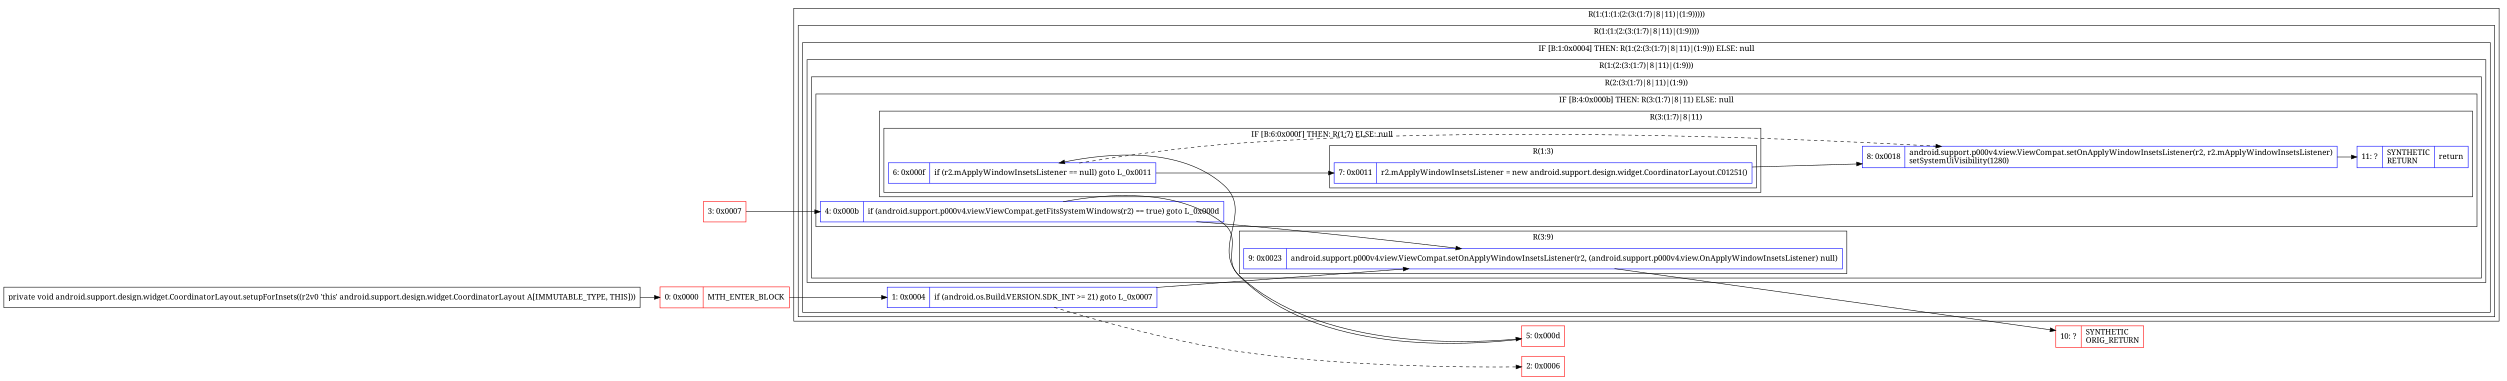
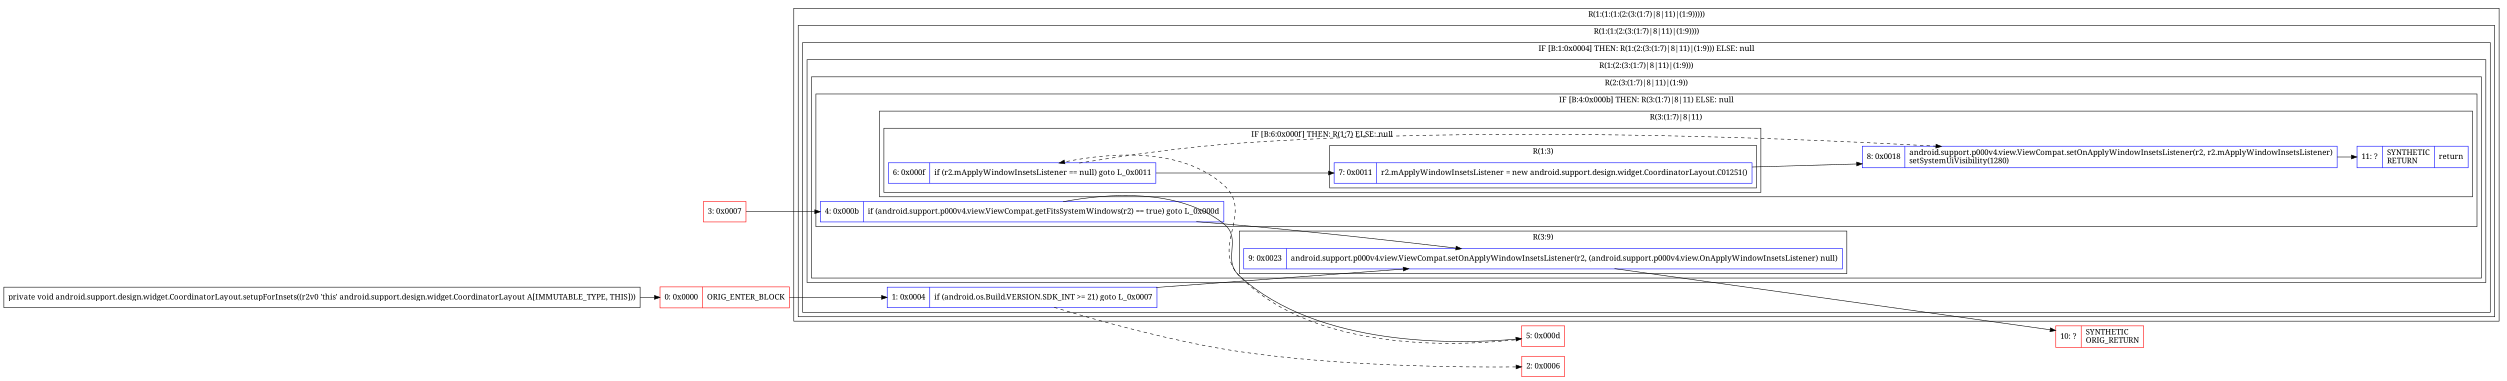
(1235, 212) -> (1235, 212)
(746, 297) -> (746, 297)
